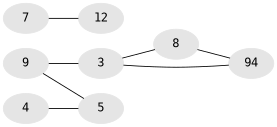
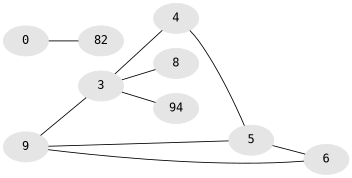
(26, 18) -> (26, 41)
(101, 18) -> (101, 41)
none -> (139, 52)
(214, 54) -> none
none -> (326, 159)
